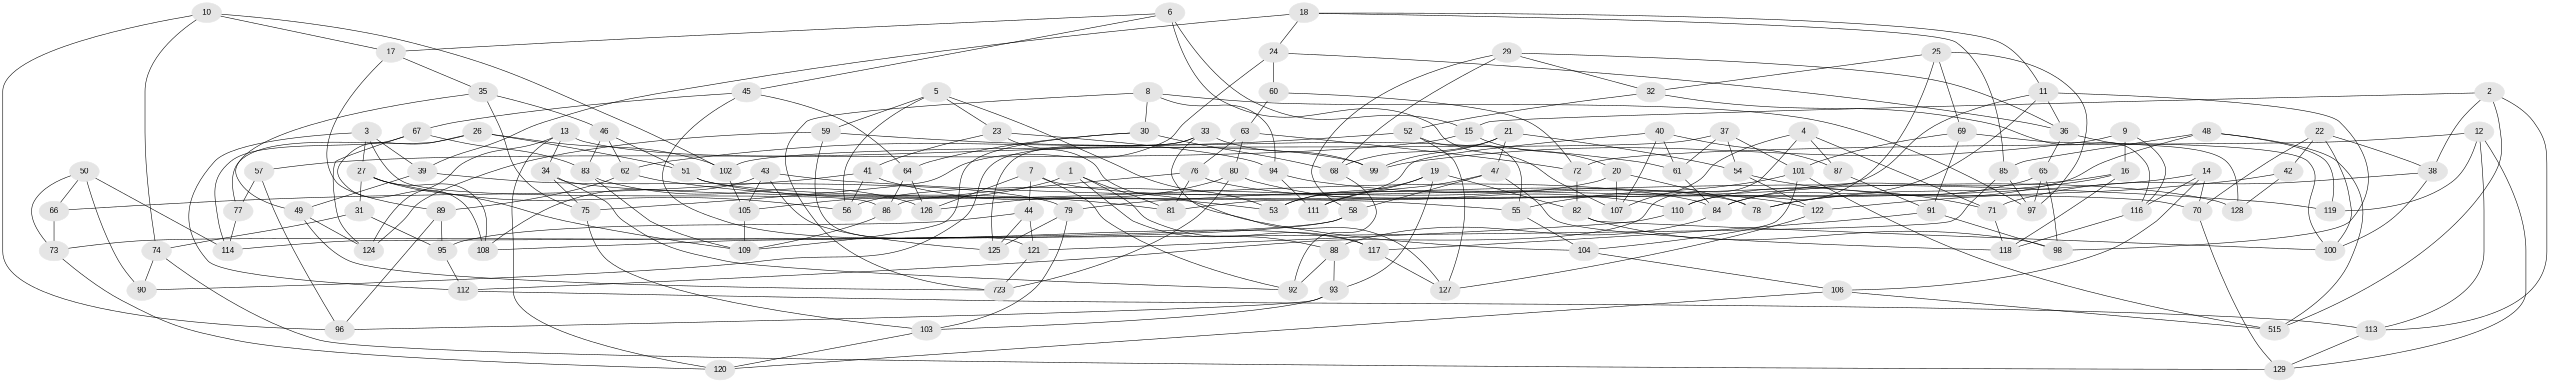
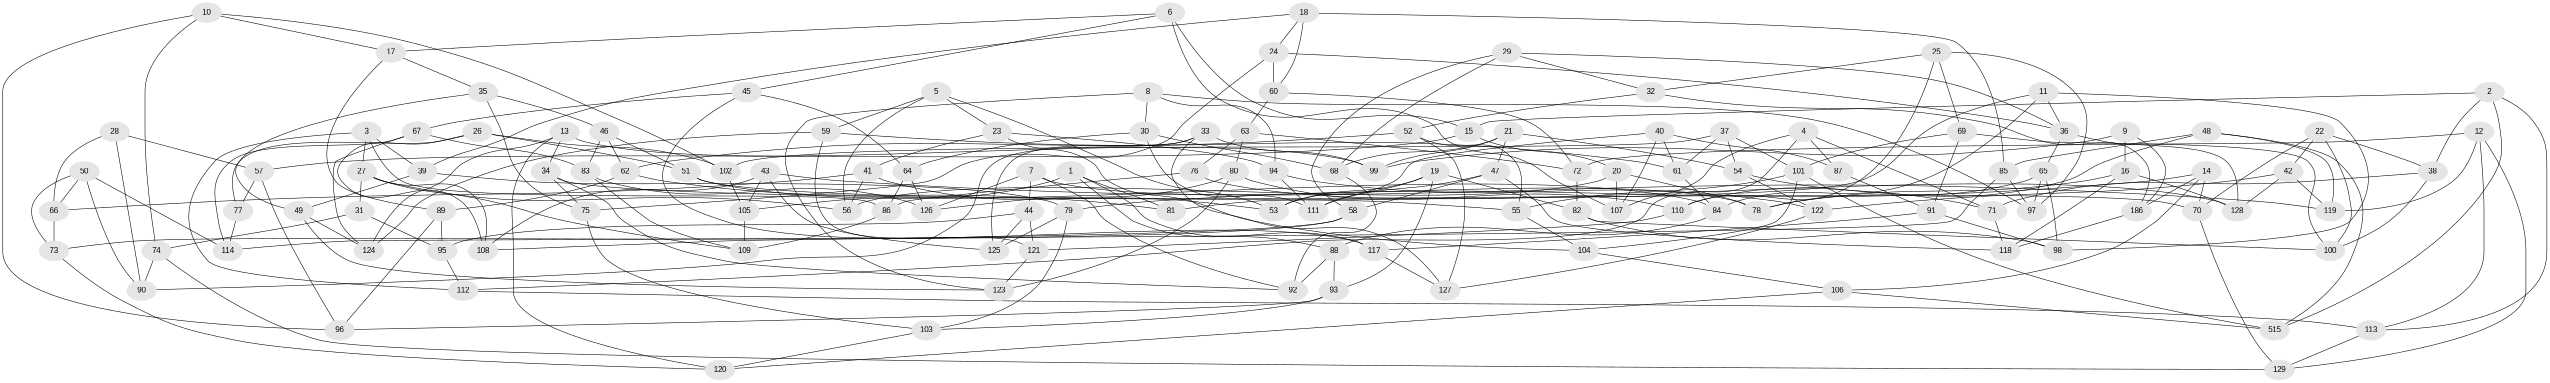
(1689, 17) -> (1295, 58)
none -> (115, 132)
(1919, 184) -> (2193, 193)
(1183, 191) -> none
none -> (2309, 191)
(2137, 211) -> (2137, 211)
(953, 215) -> (1213, 196)
(999, 291) -> (999, 291)
